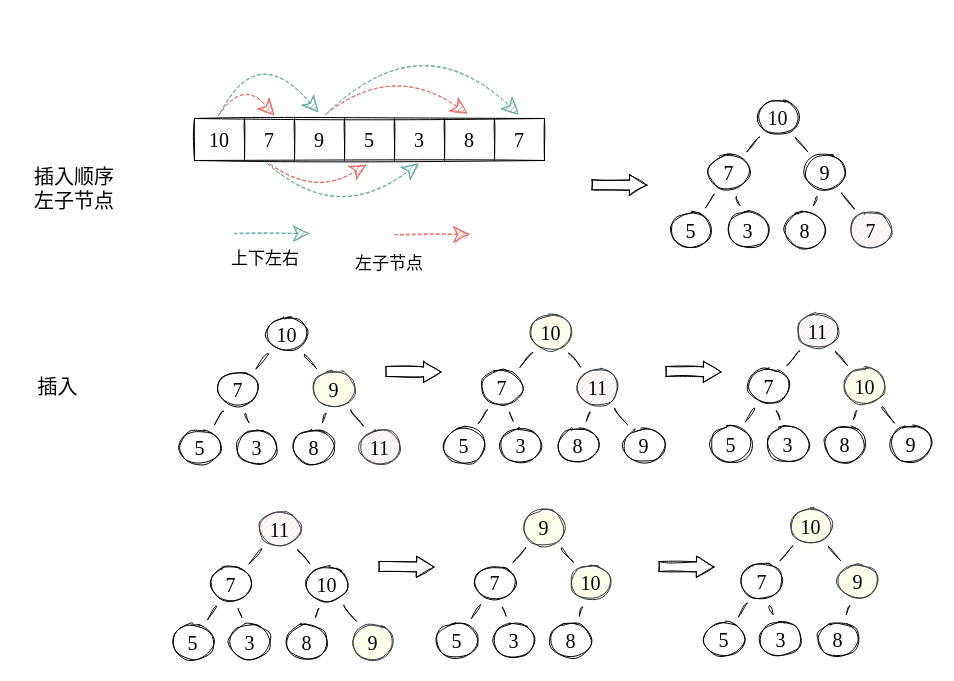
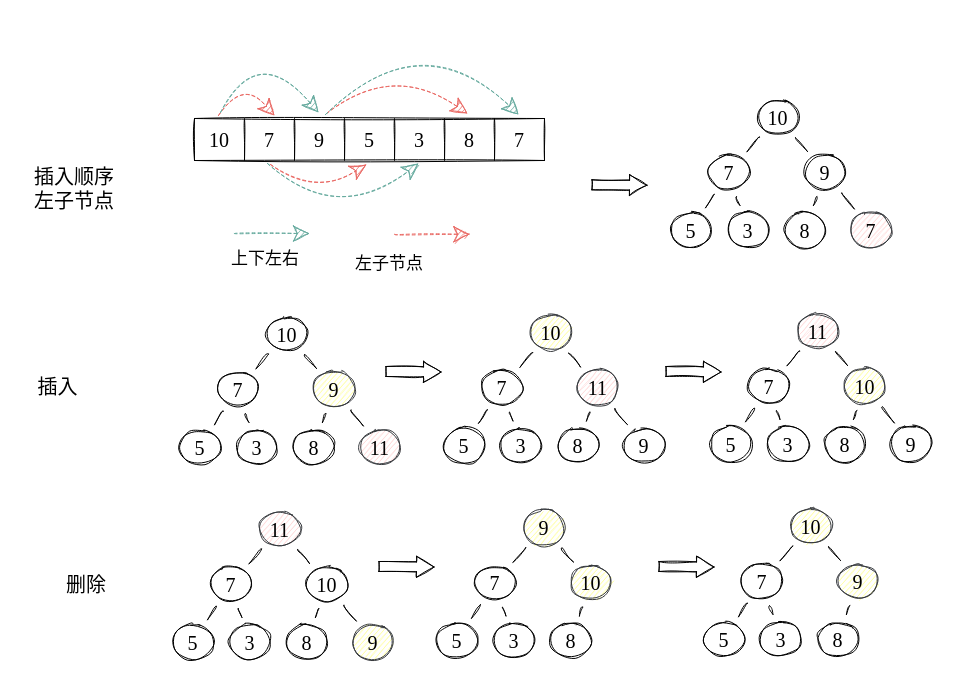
none -> (87, 584)
